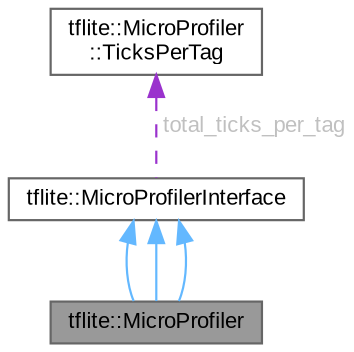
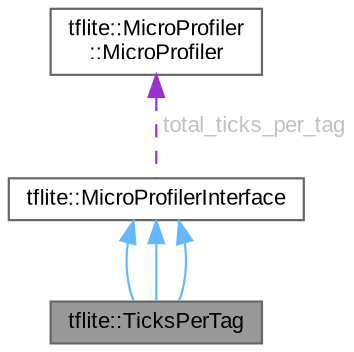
(156, 42) -> (156, 42)
(156, 323) -> (156, 323)
